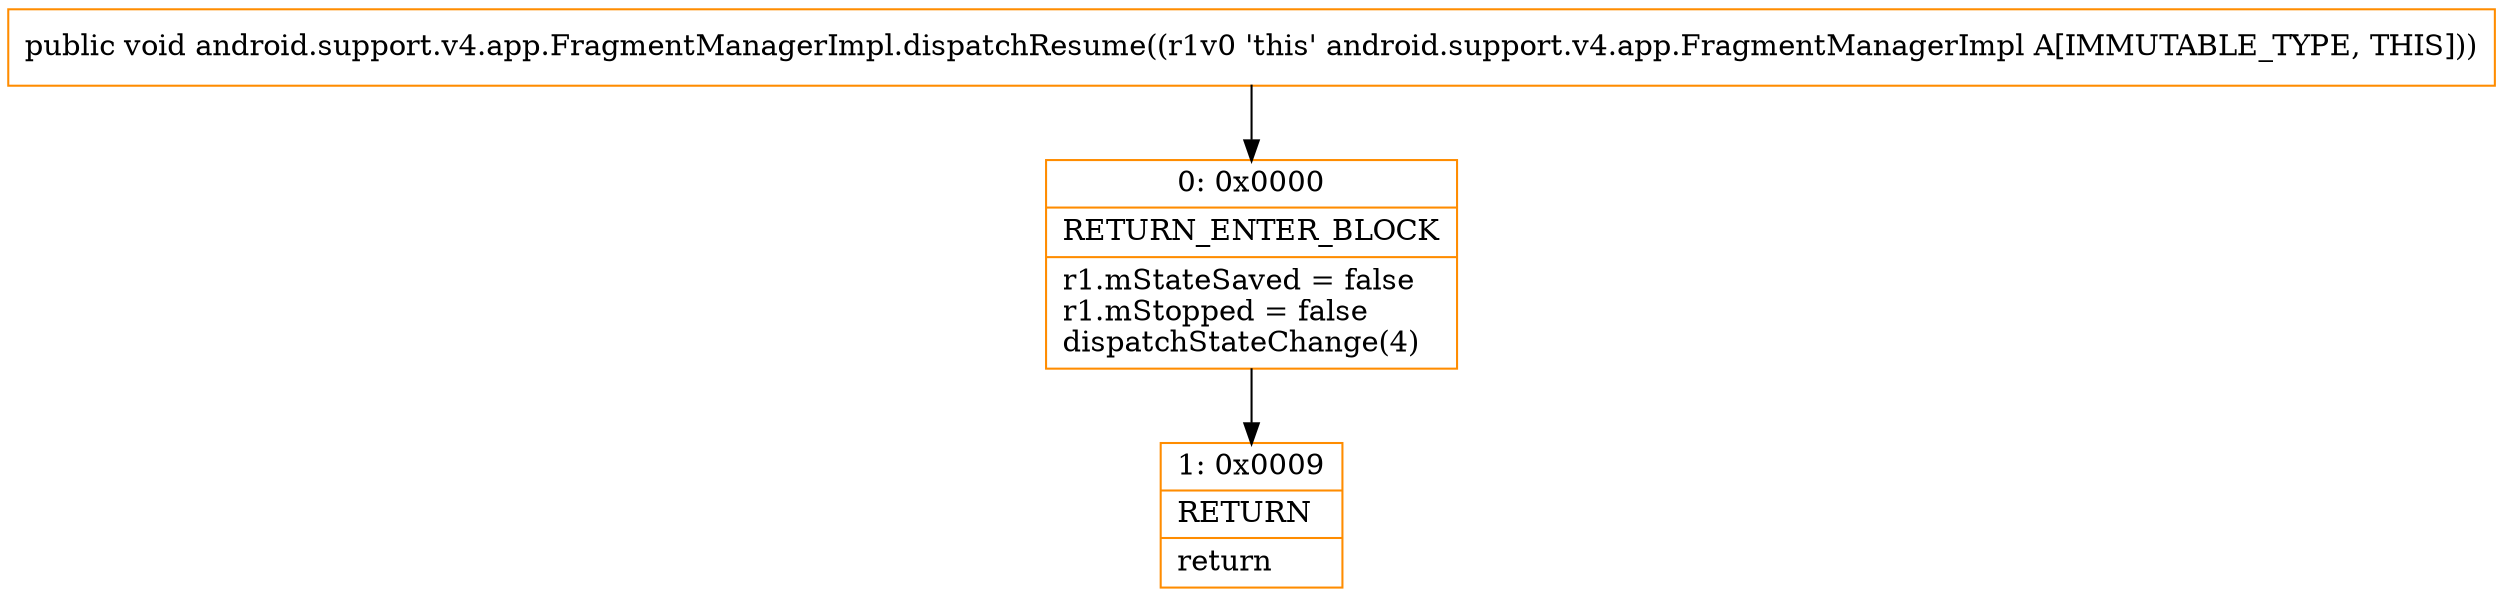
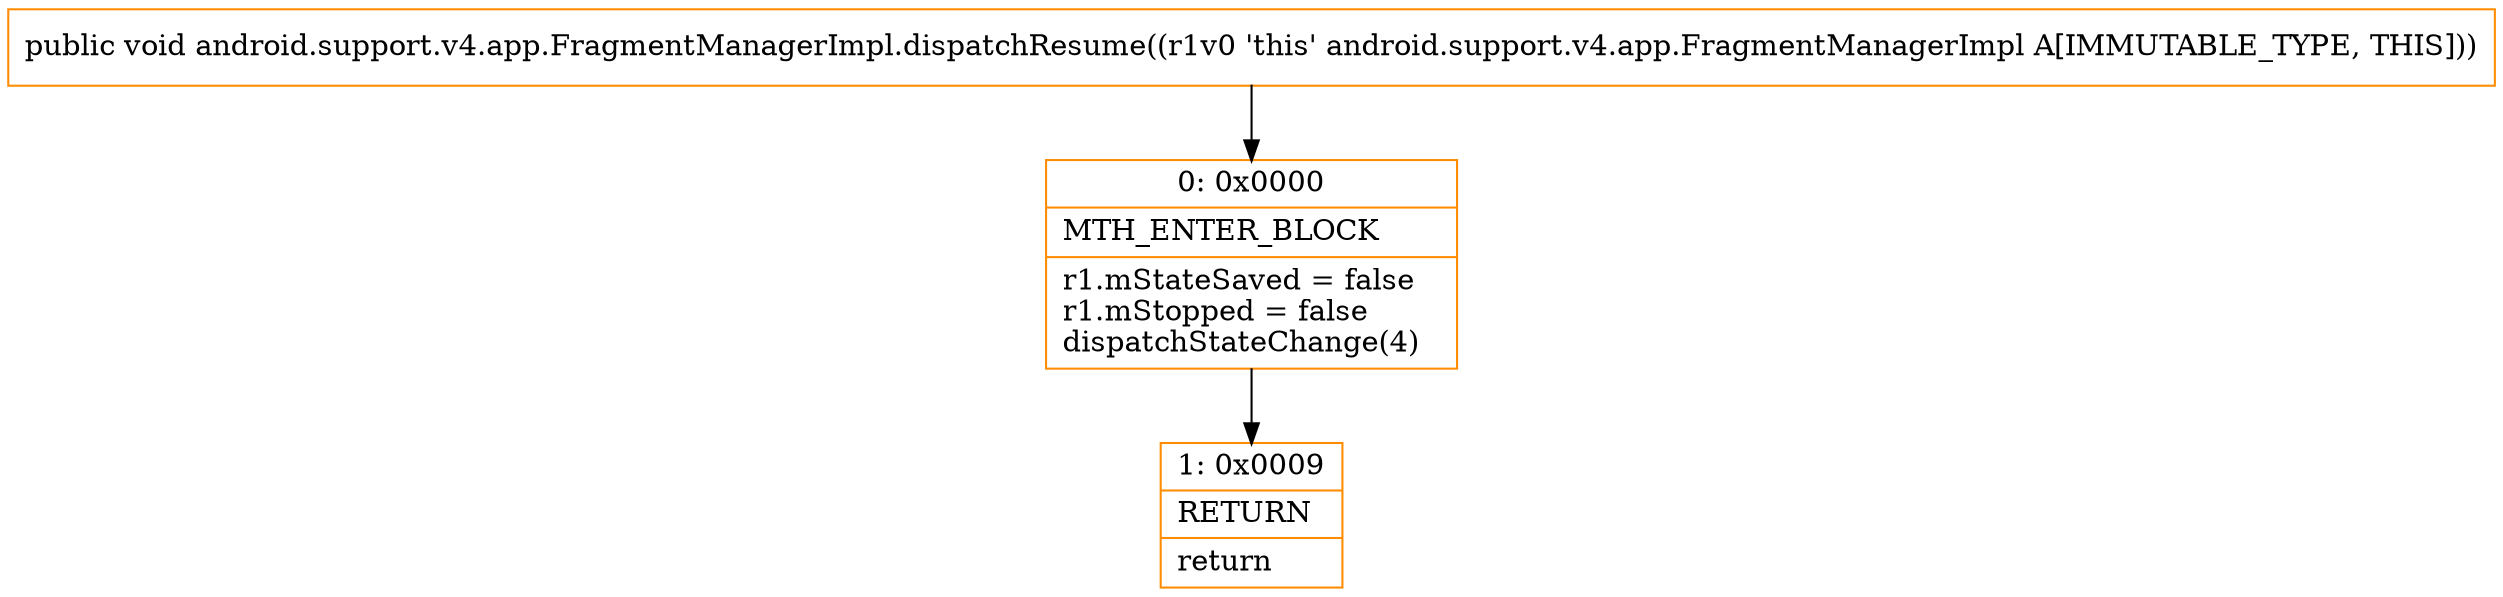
(1252, 231) -> (1222, 231)
